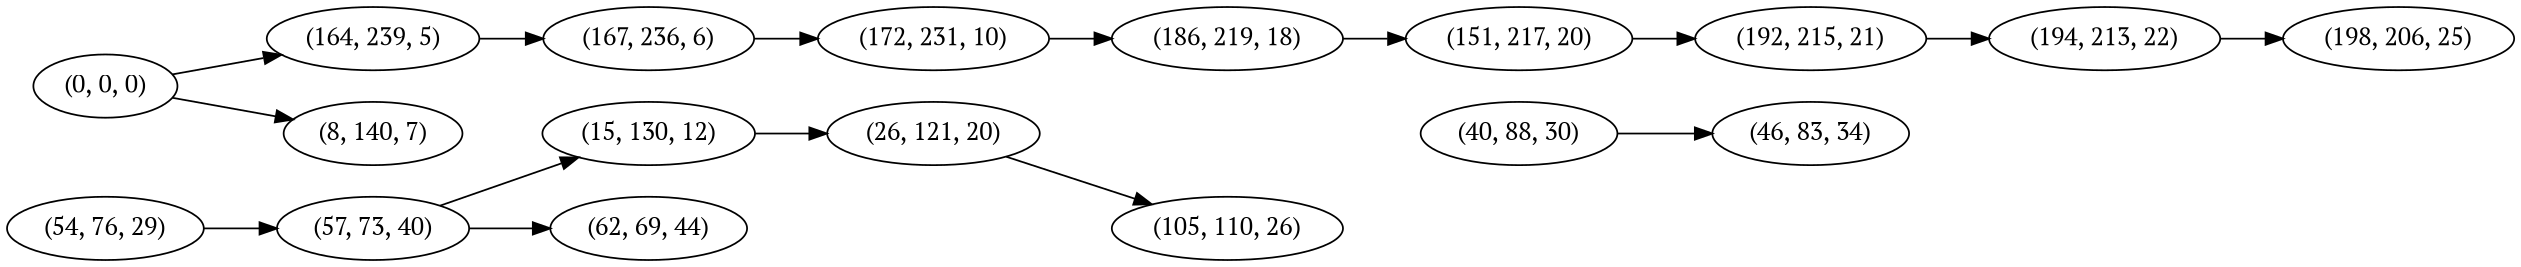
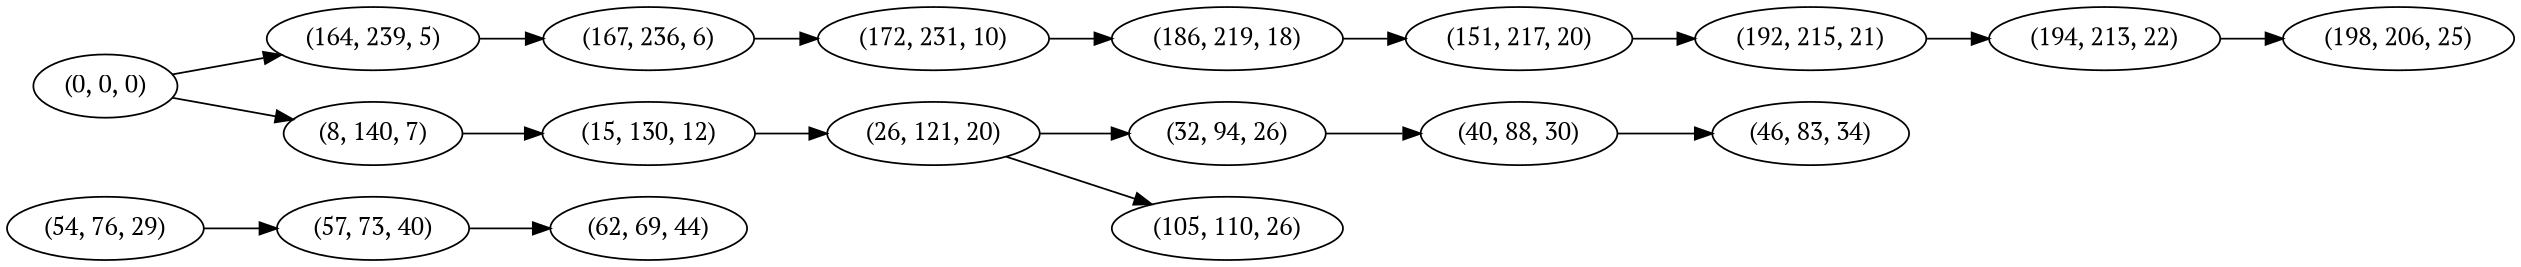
none -> (1227, 134)
(501, 184) -> (493, 134)
